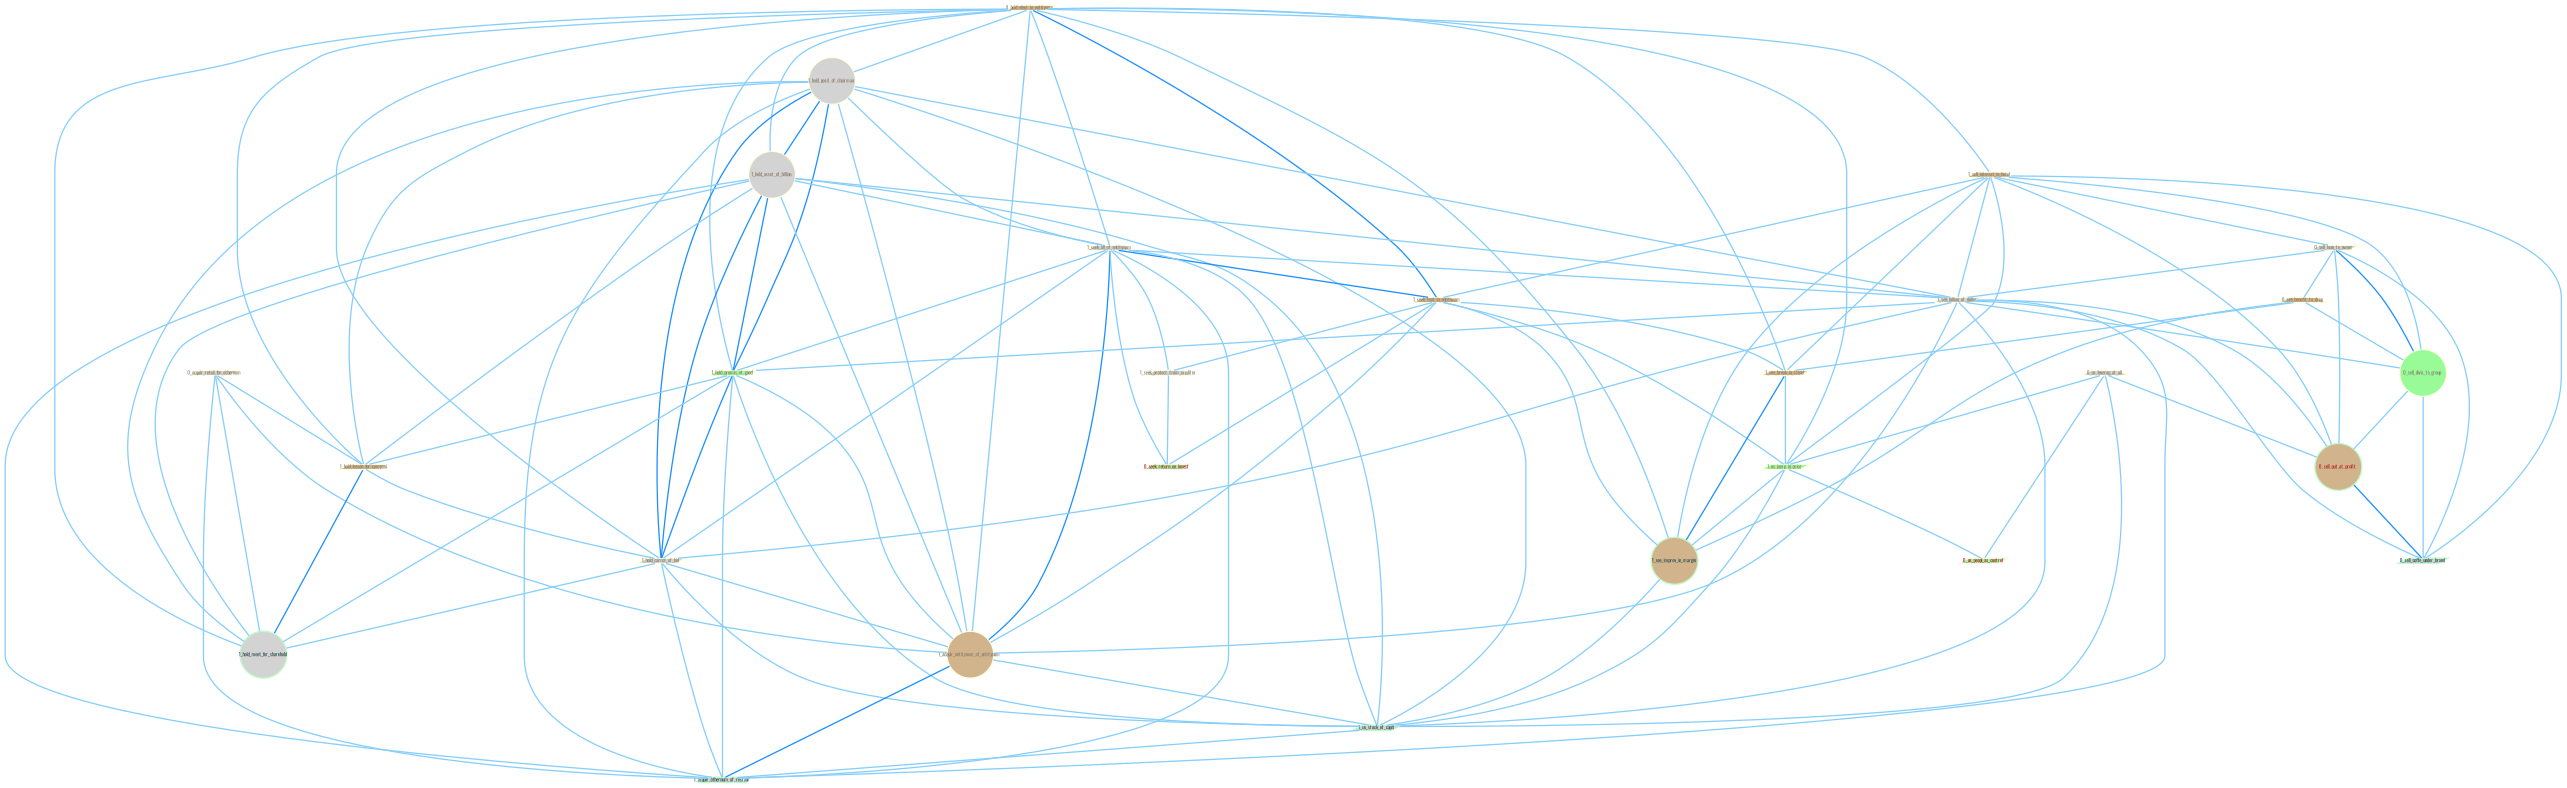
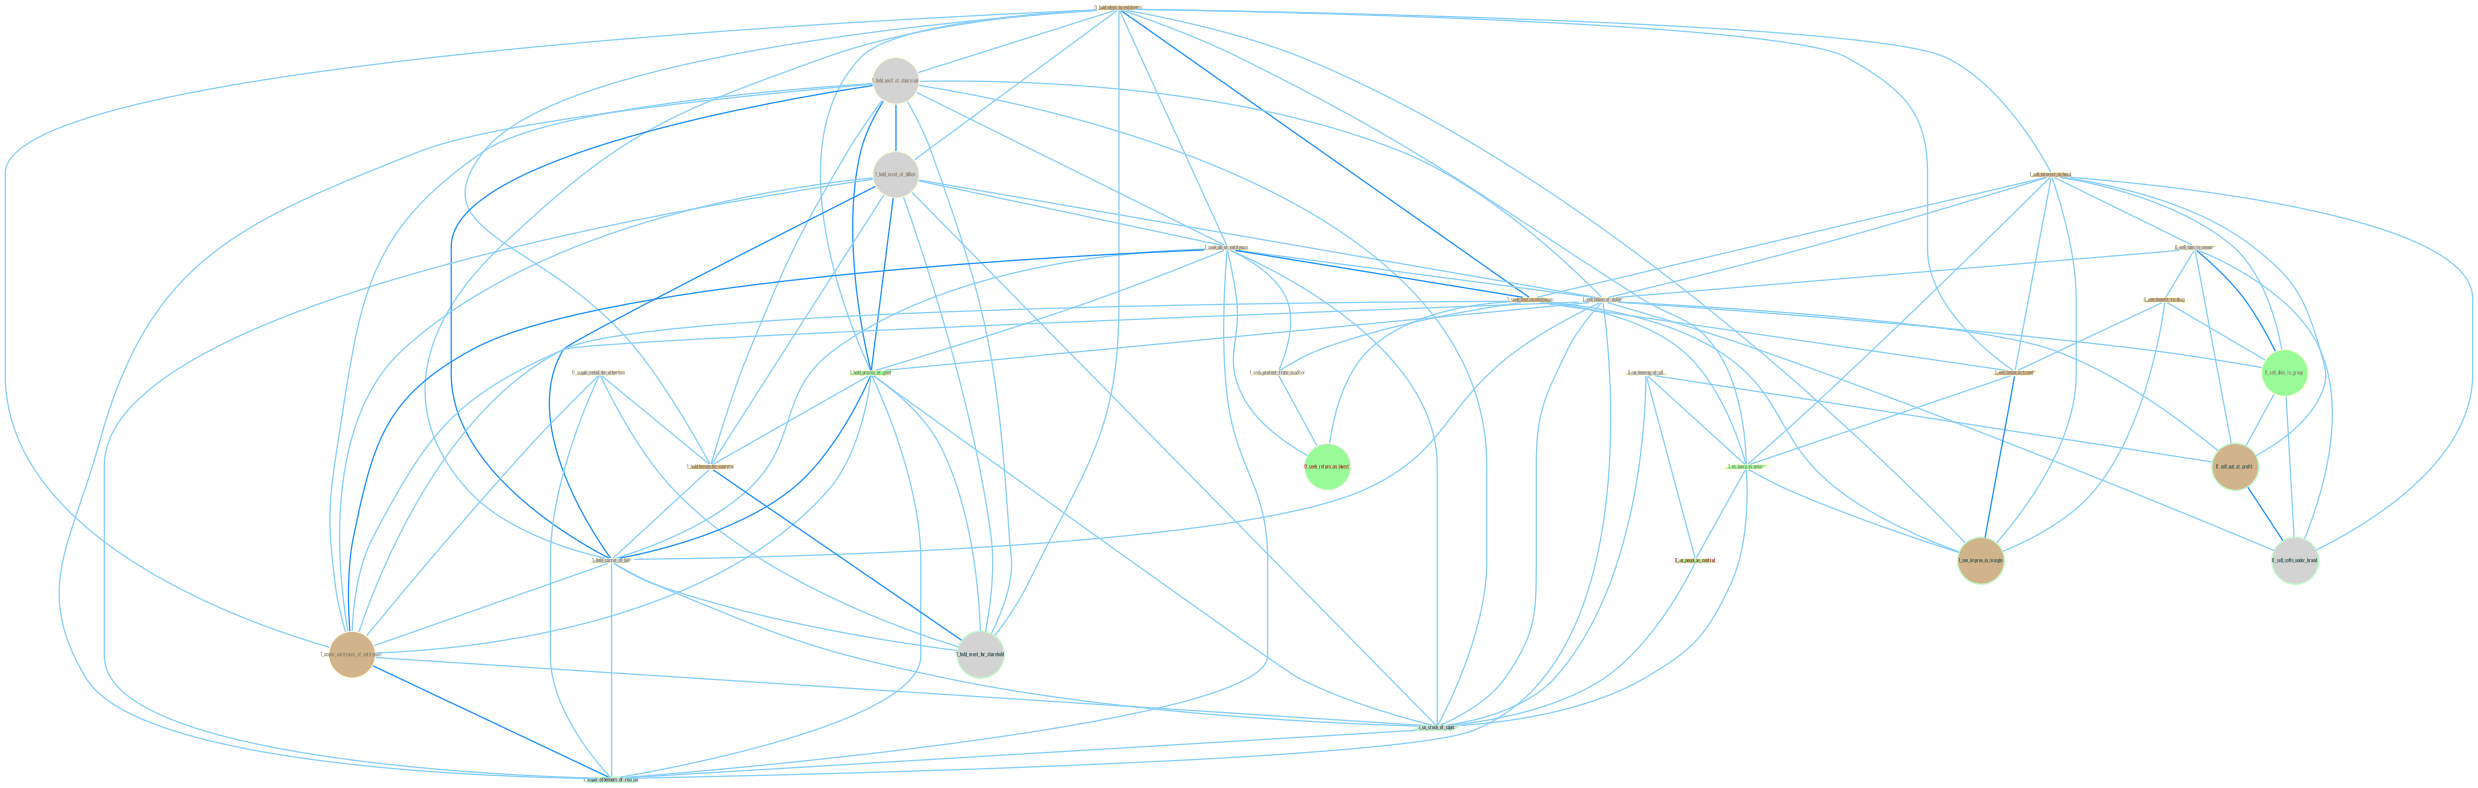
(1167, 467) -> (1328, 467)
(2338, 467) -> (2235, 467)
(1984, 561) -> (1695, 561)
(2423, 561) -> (2295, 561)
(1539, 681) -> (1599, 681)
